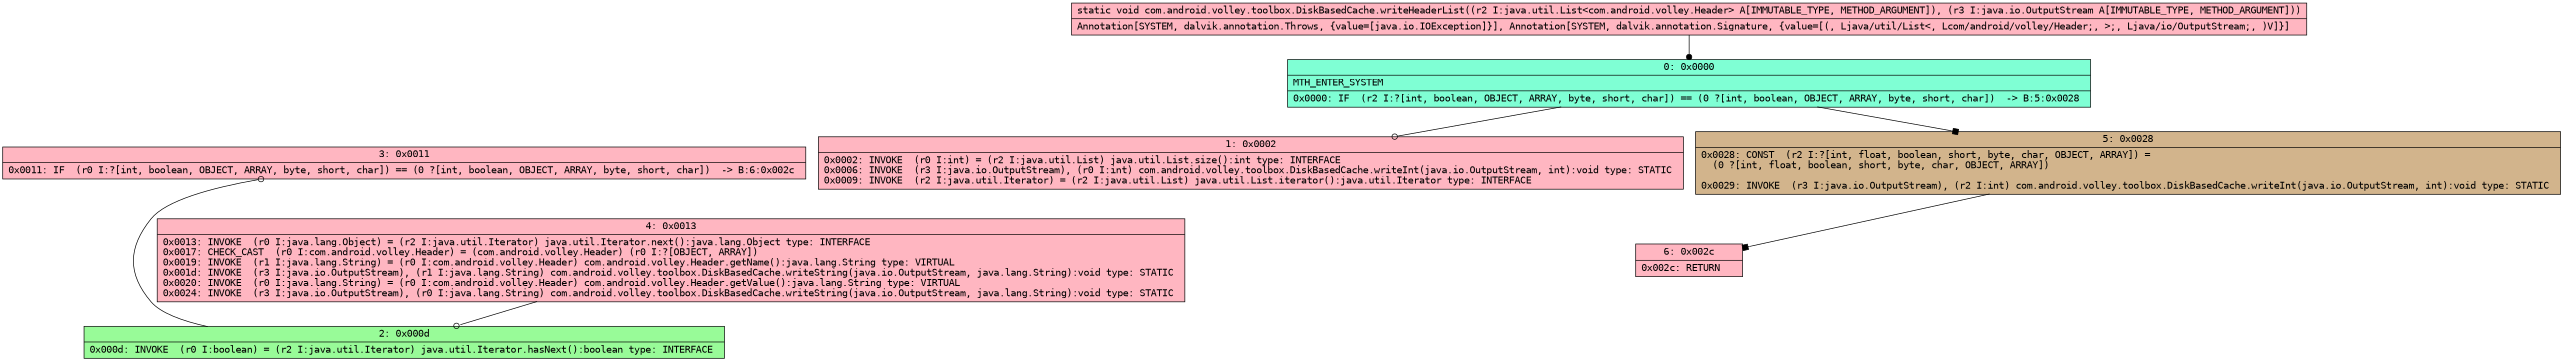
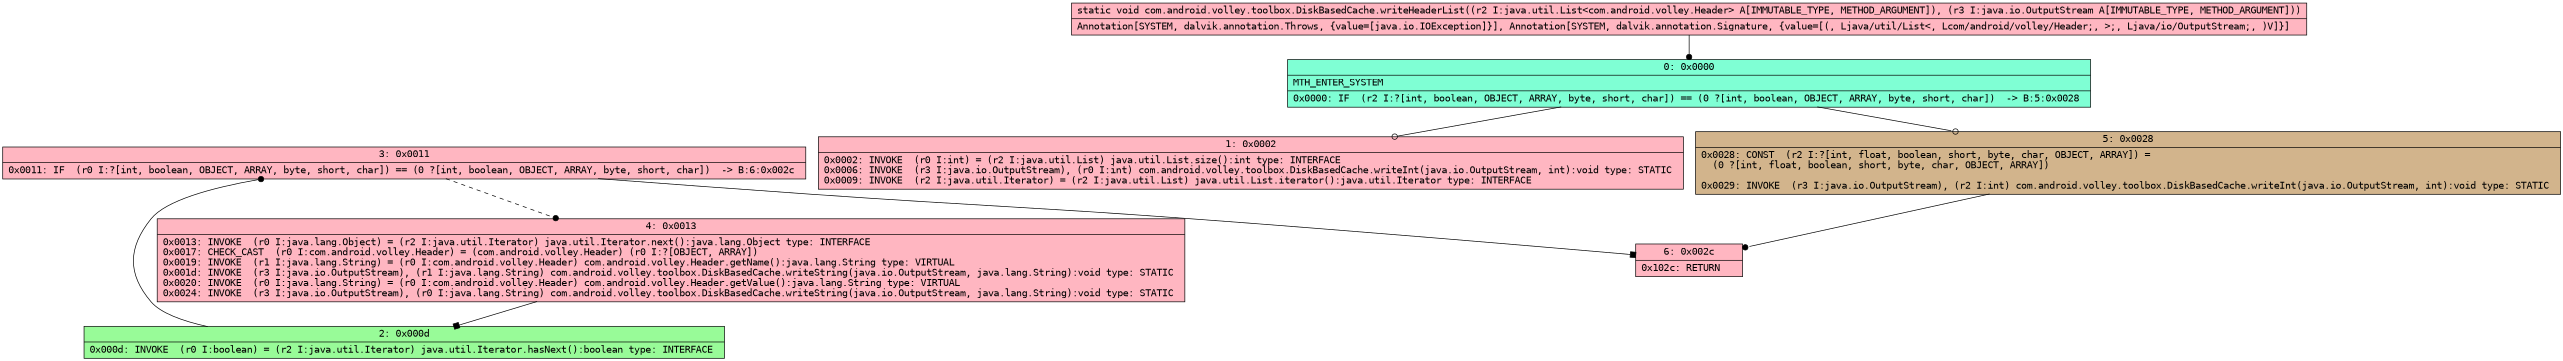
(1884, 119) -> (1884, 119)
none -> (500, 198)
none -> (1114, 213)
(1869, 220) -> (1869, 220)
(140, 235) -> (140, 235)
(1689, 268) -> (1689, 268)
(499, 313) -> (499, 313)
